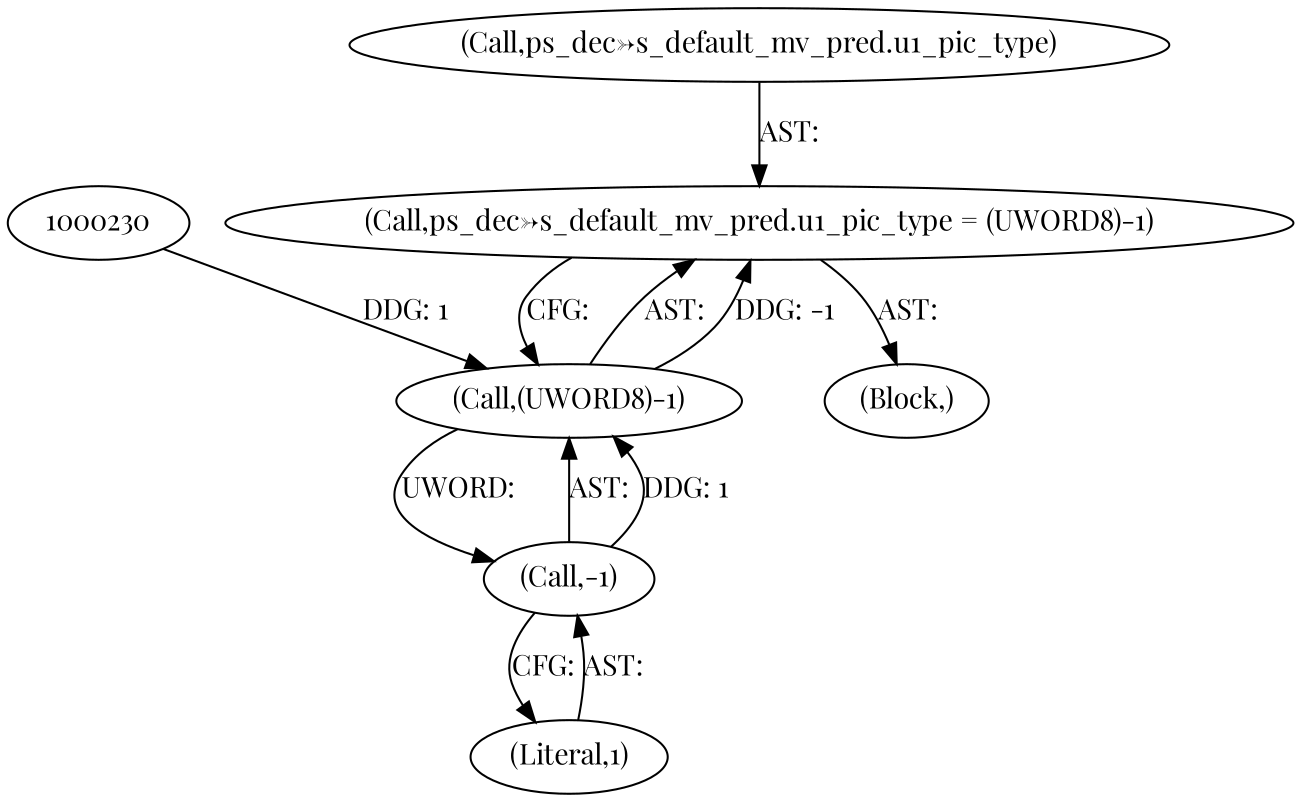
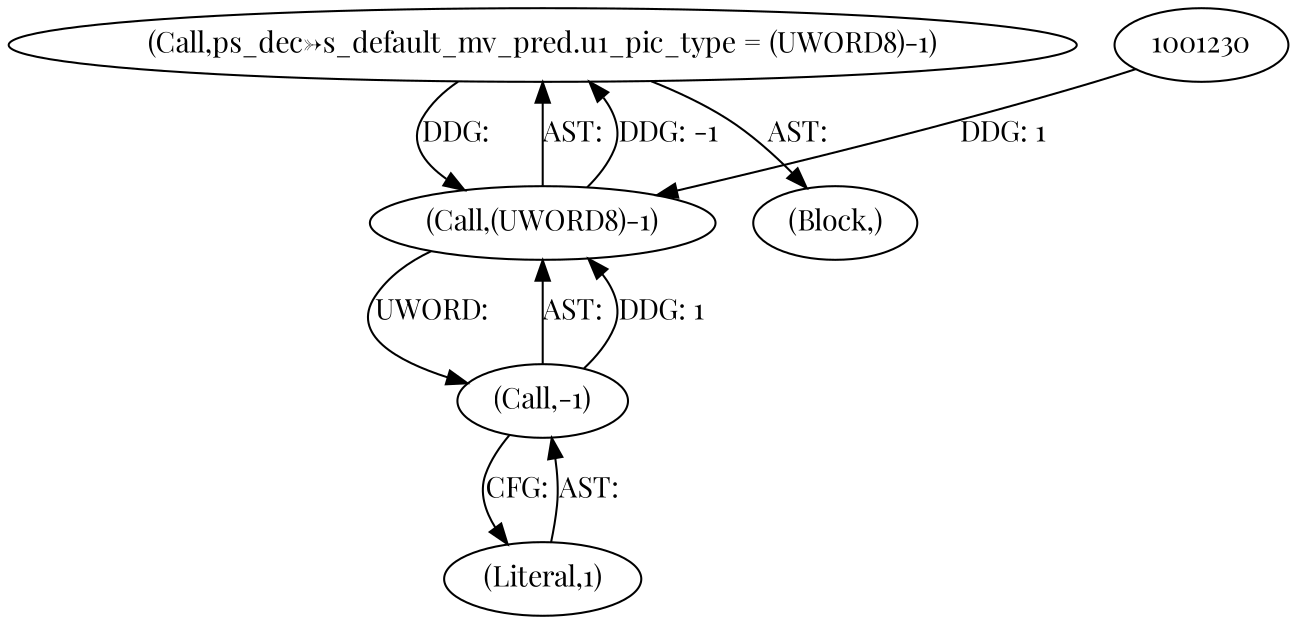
(759, 45) -> none
(99, 223) -> (1201, 45)
(562, 312) -> (460, 134)
